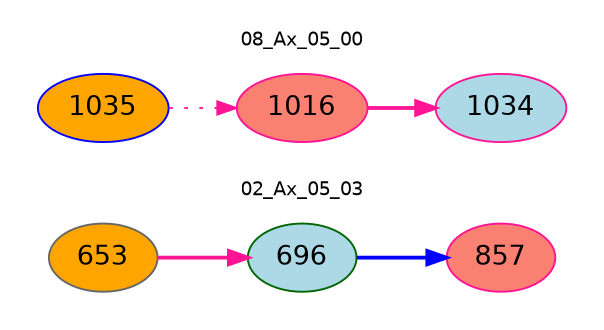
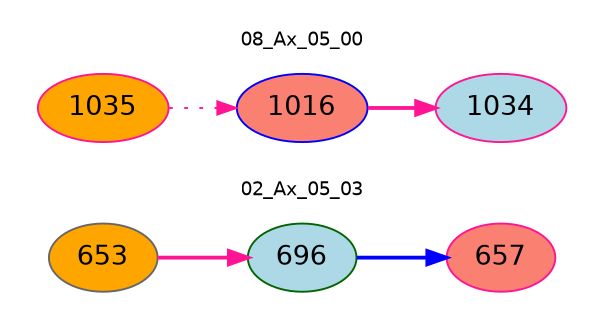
(103, 108) -> (103, 108)
(302, 108) -> (302, 108)
(501, 258) -> (501, 258)
